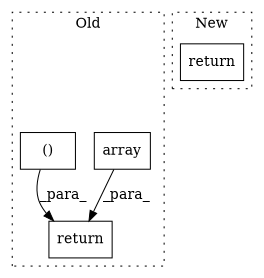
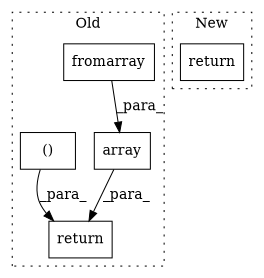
none -> (109, 62)
